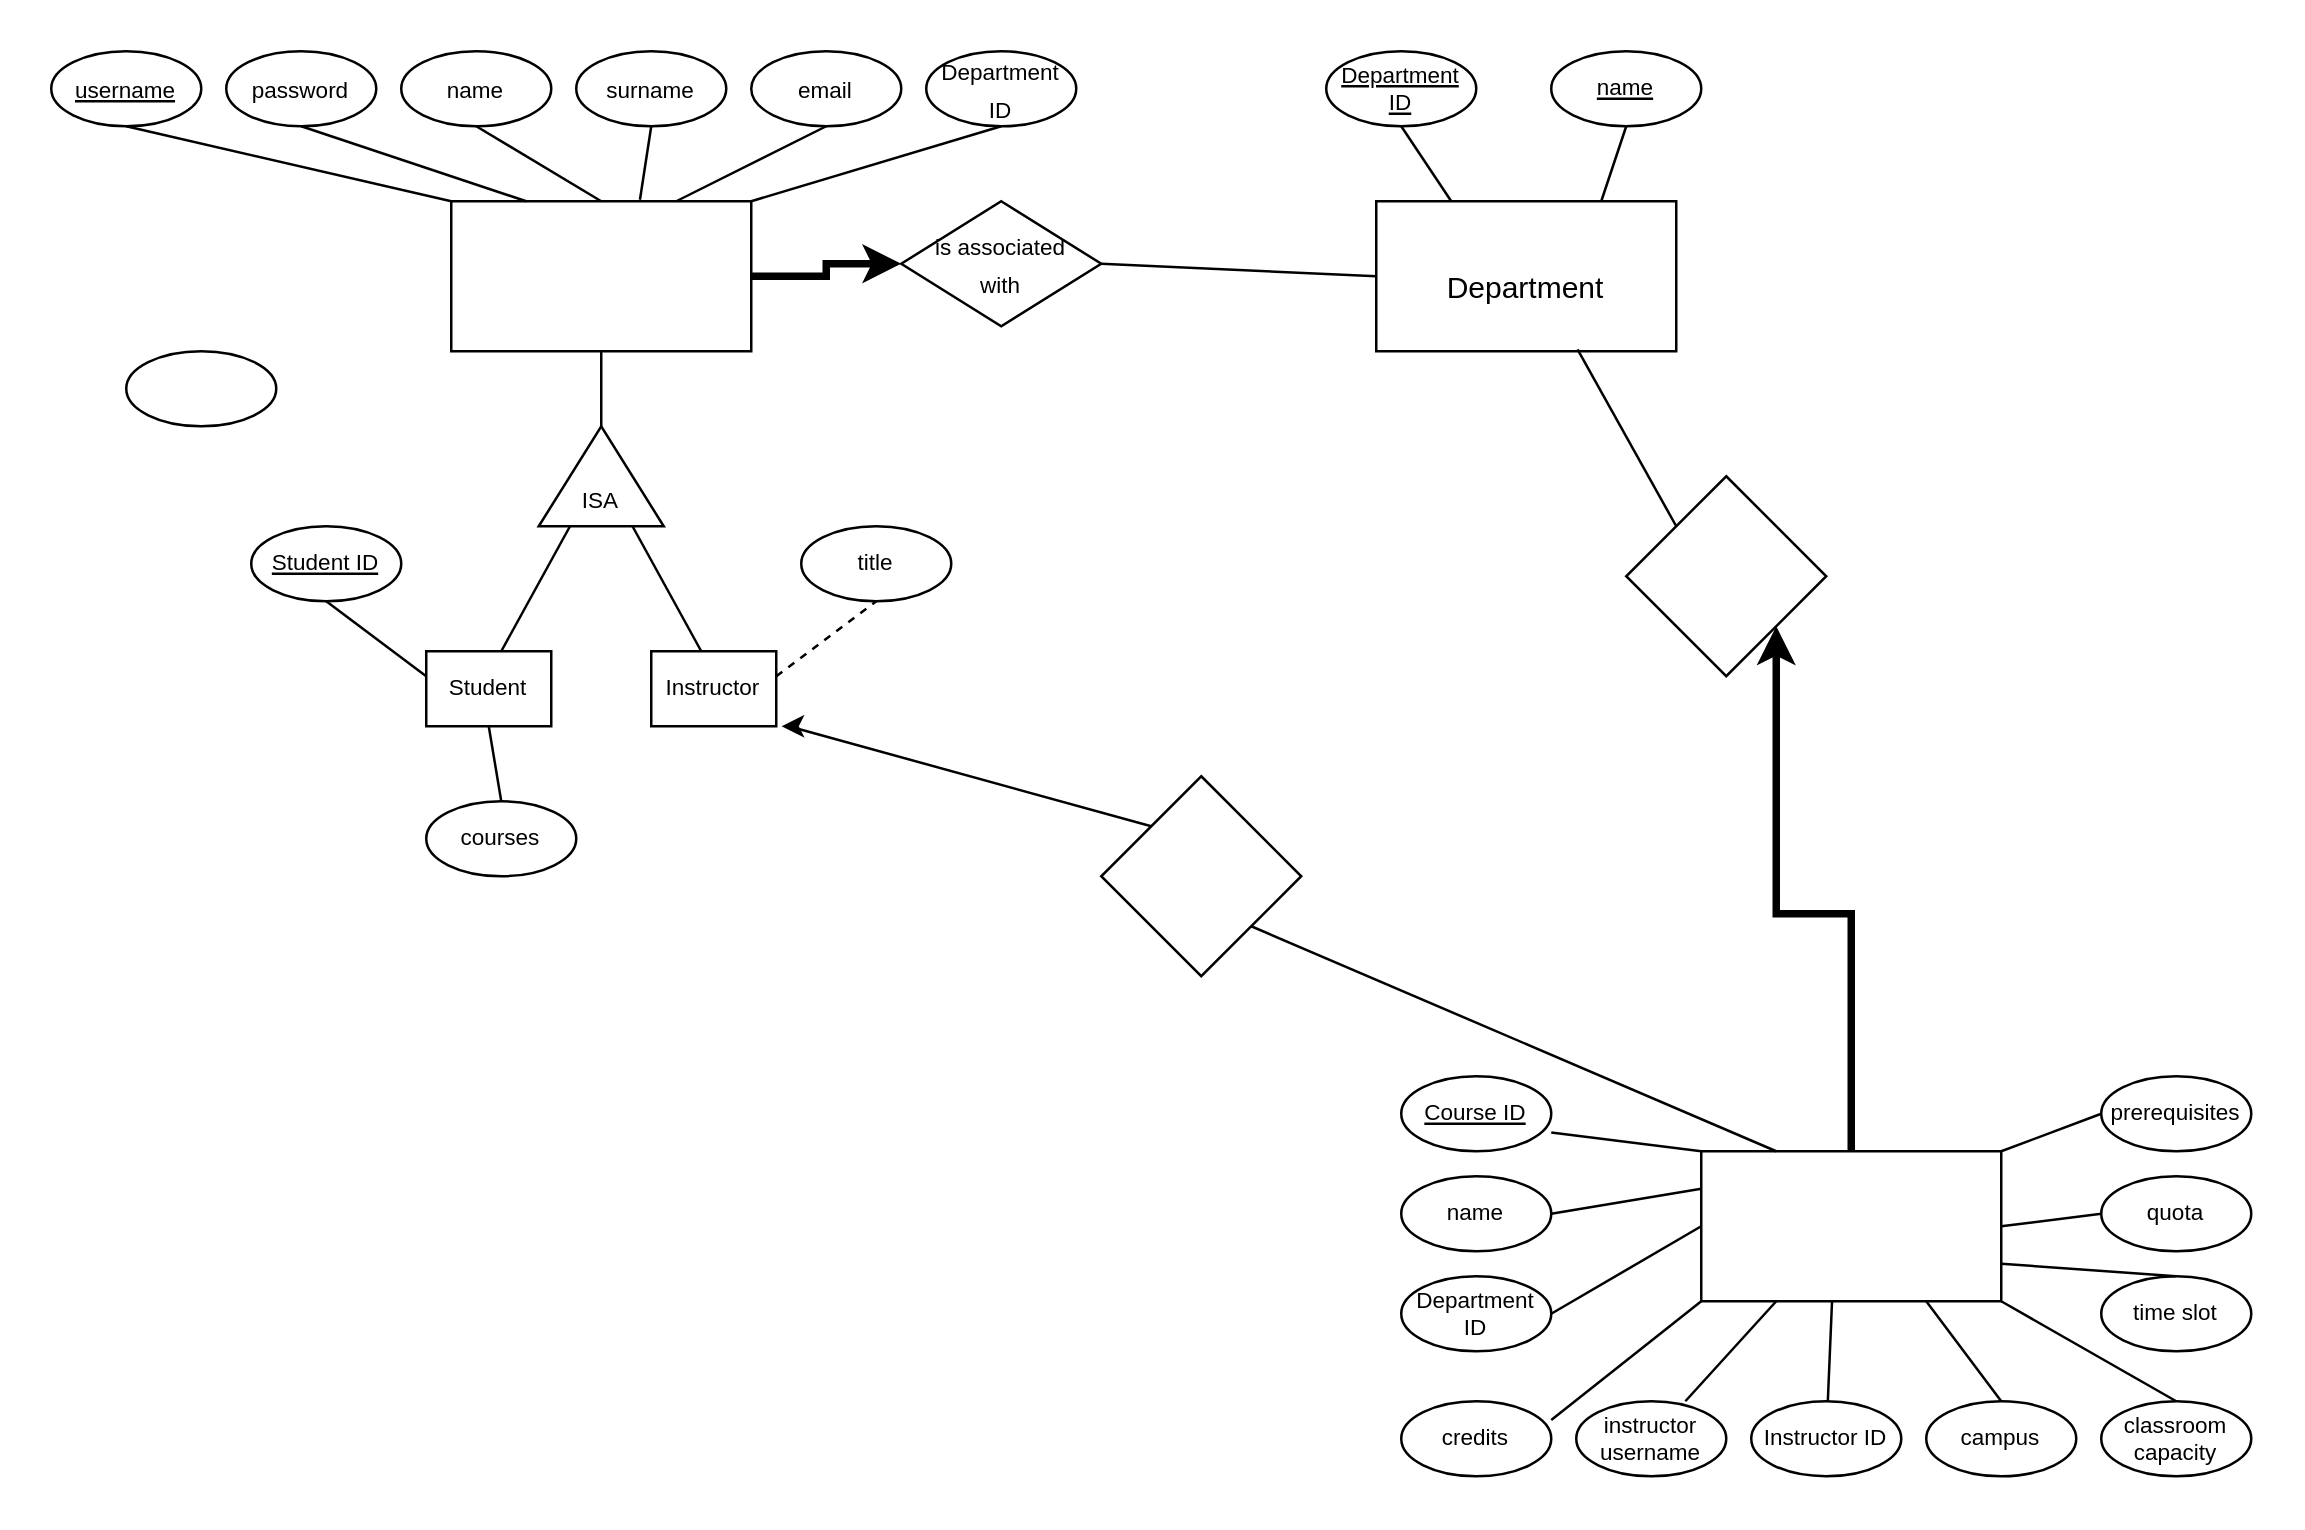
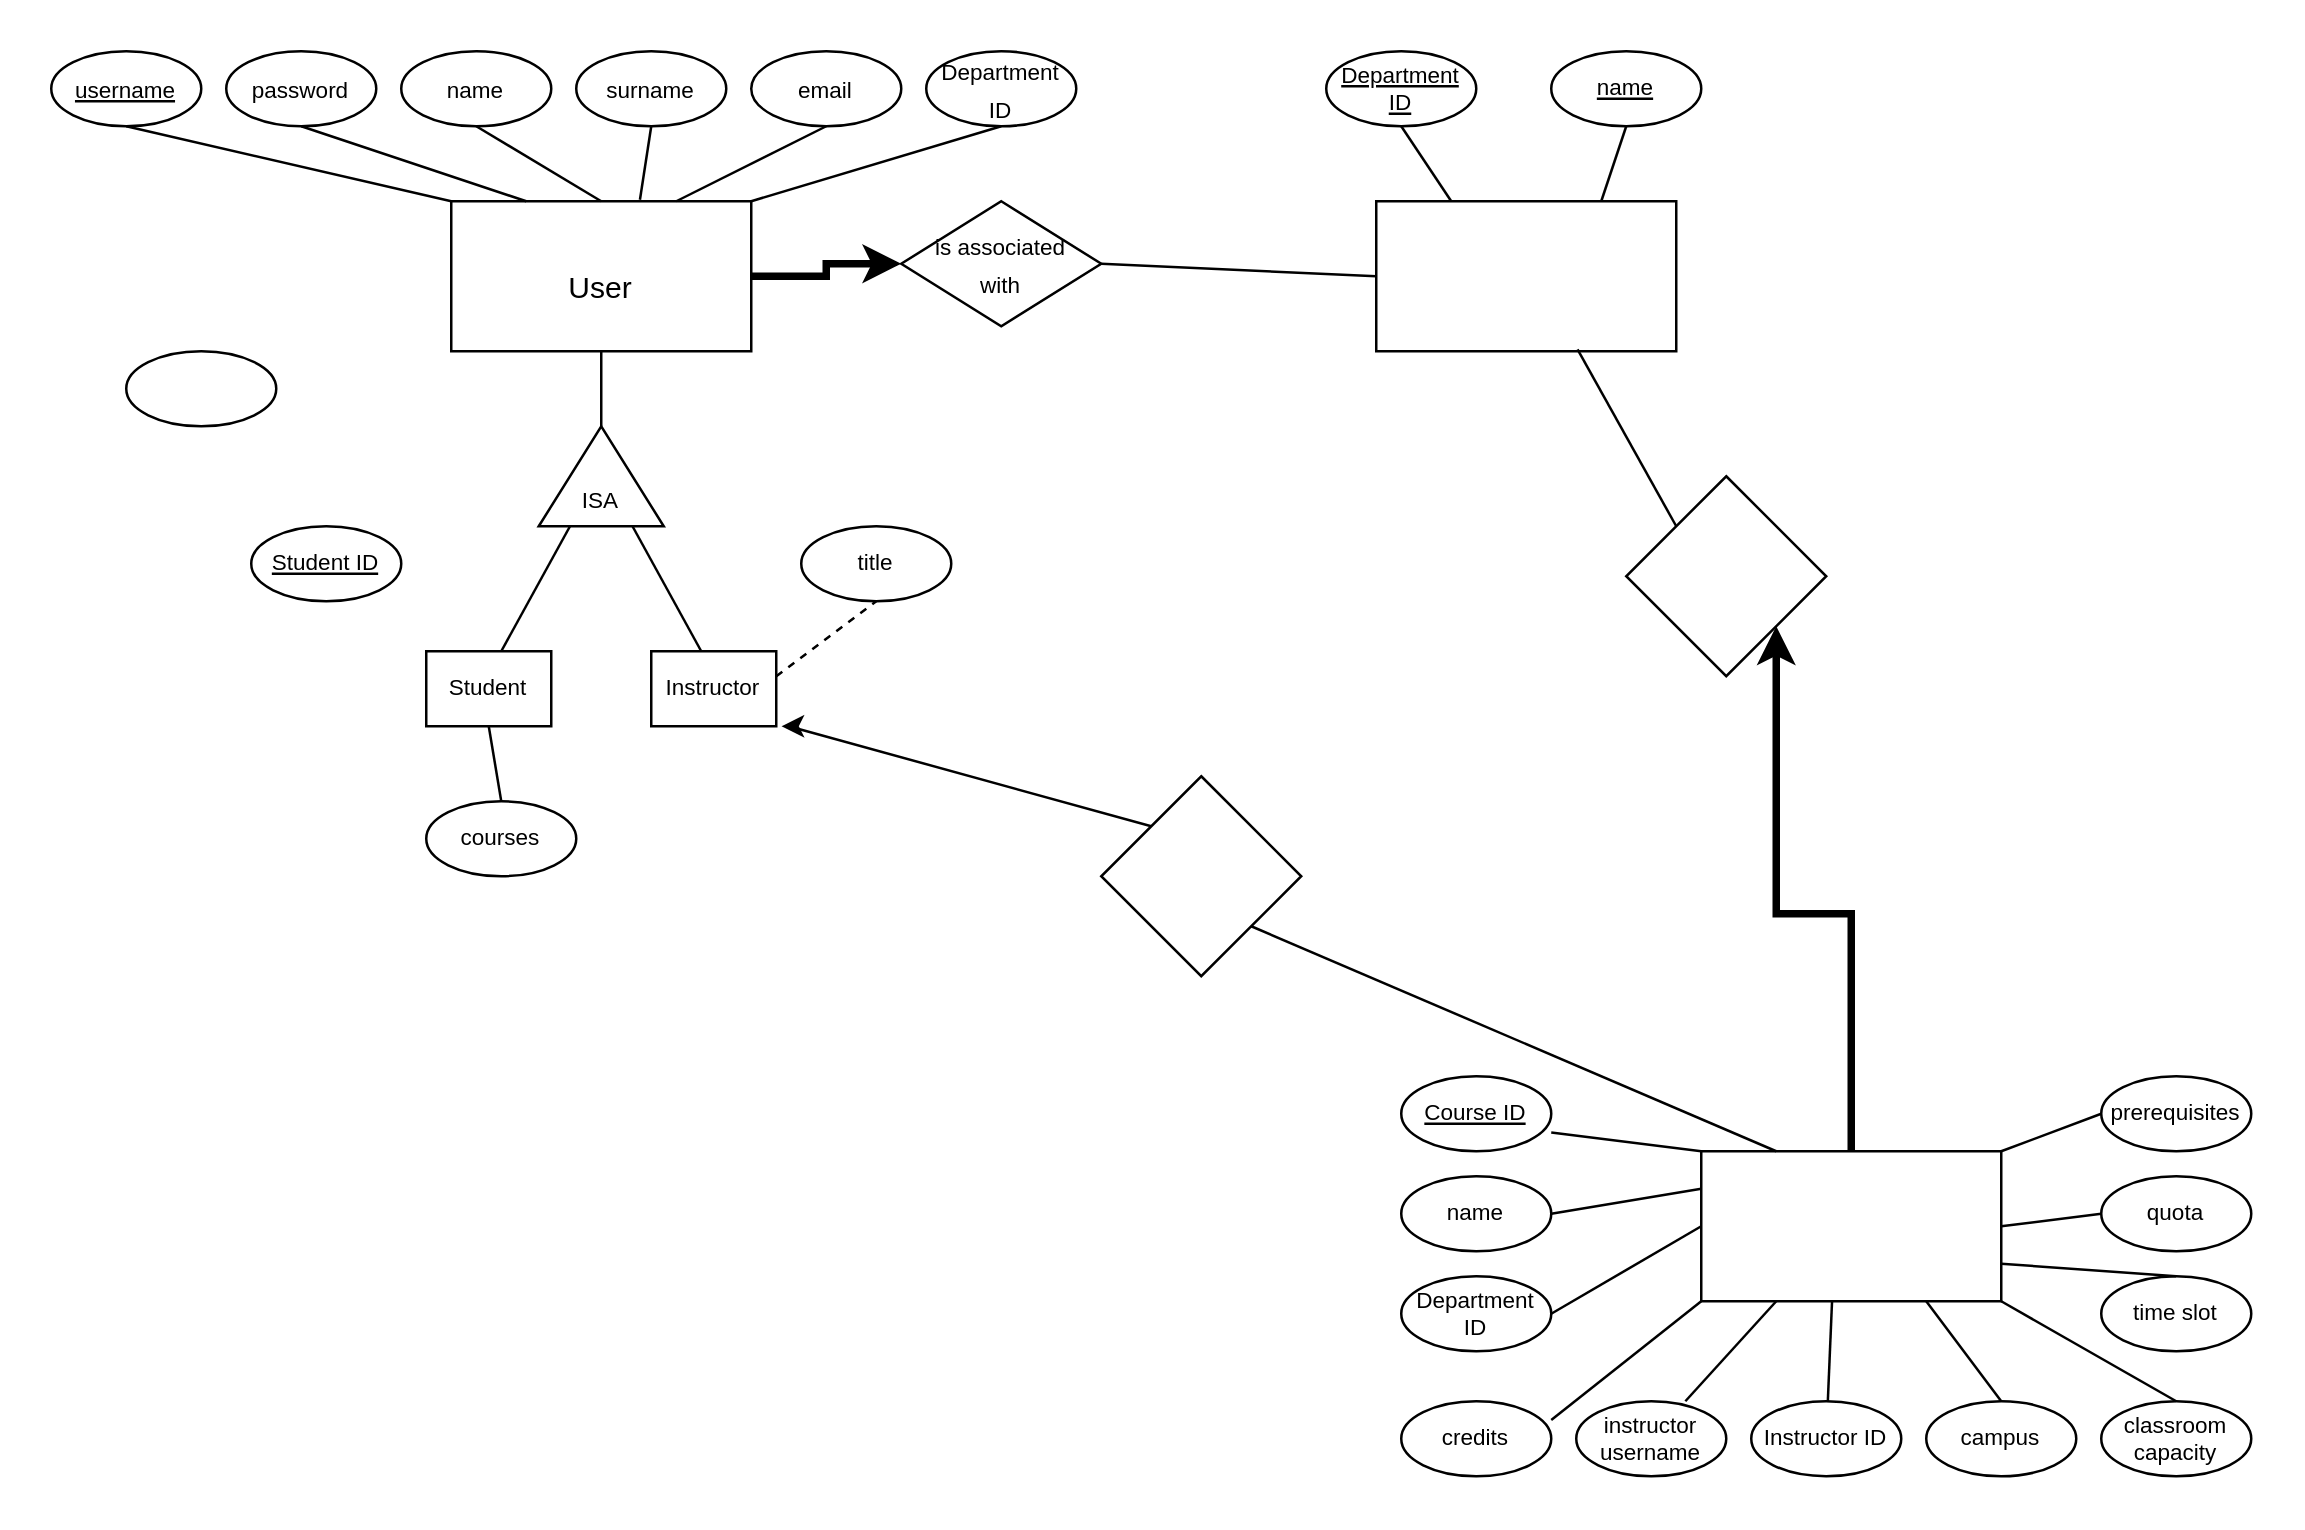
none -> (601, 289)
(1526, 289) -> none
(376, 639) -> none
